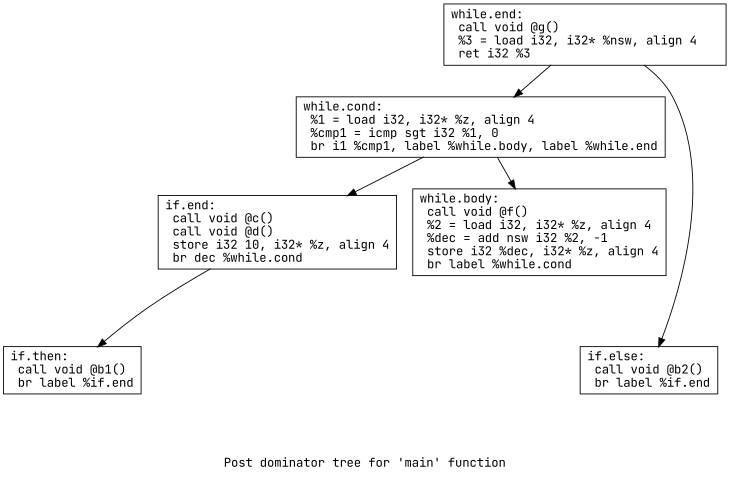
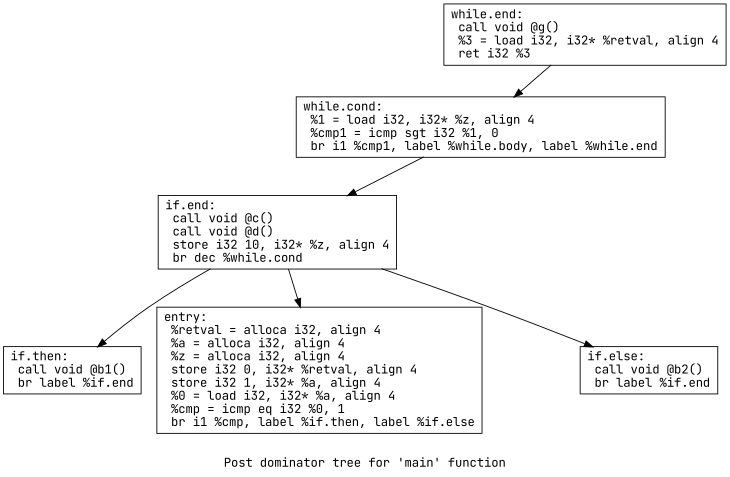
(574, 41) -> (585, 41)
(693, 197) -> (483, 305)
(539, 232) -> none
none -> (319, 370)
